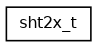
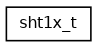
(49, 24) -> (49, 24)
